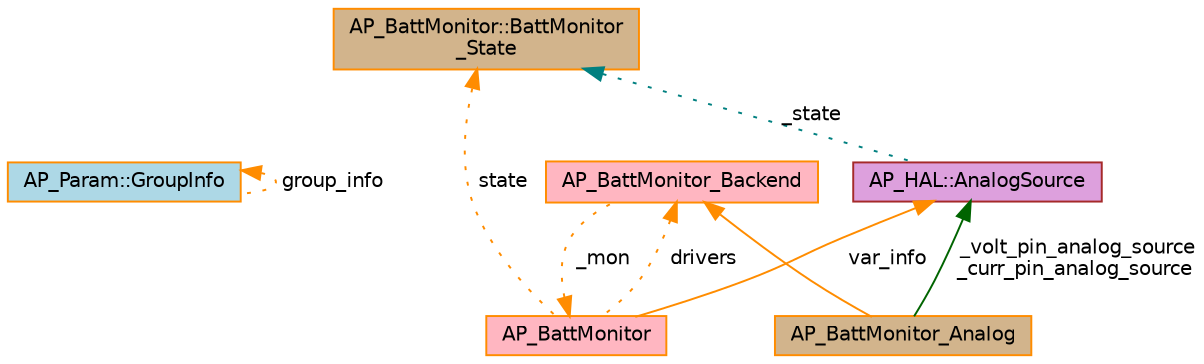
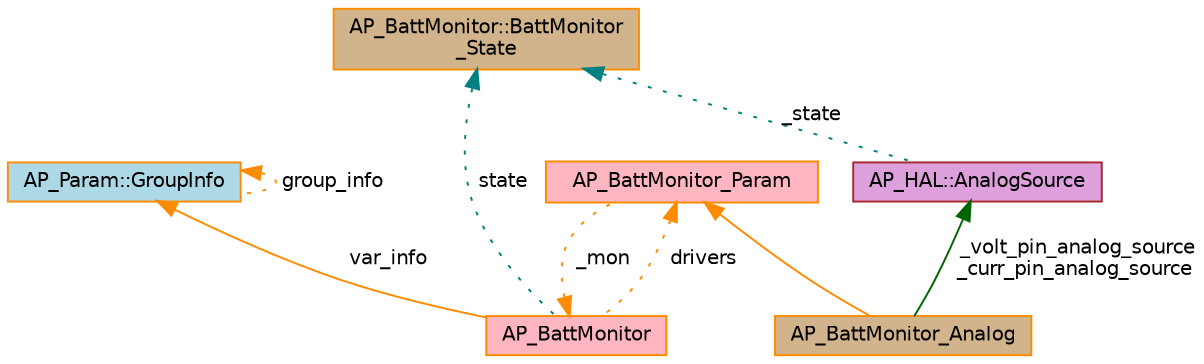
(682, 182) -> (682, 182)
(478, 215) -> (478, 215)
(770, 270) -> (327, 275)
